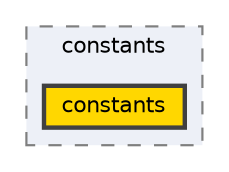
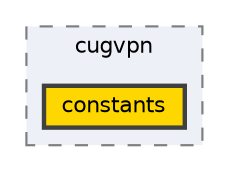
(114, 47) -> (114, 47)
